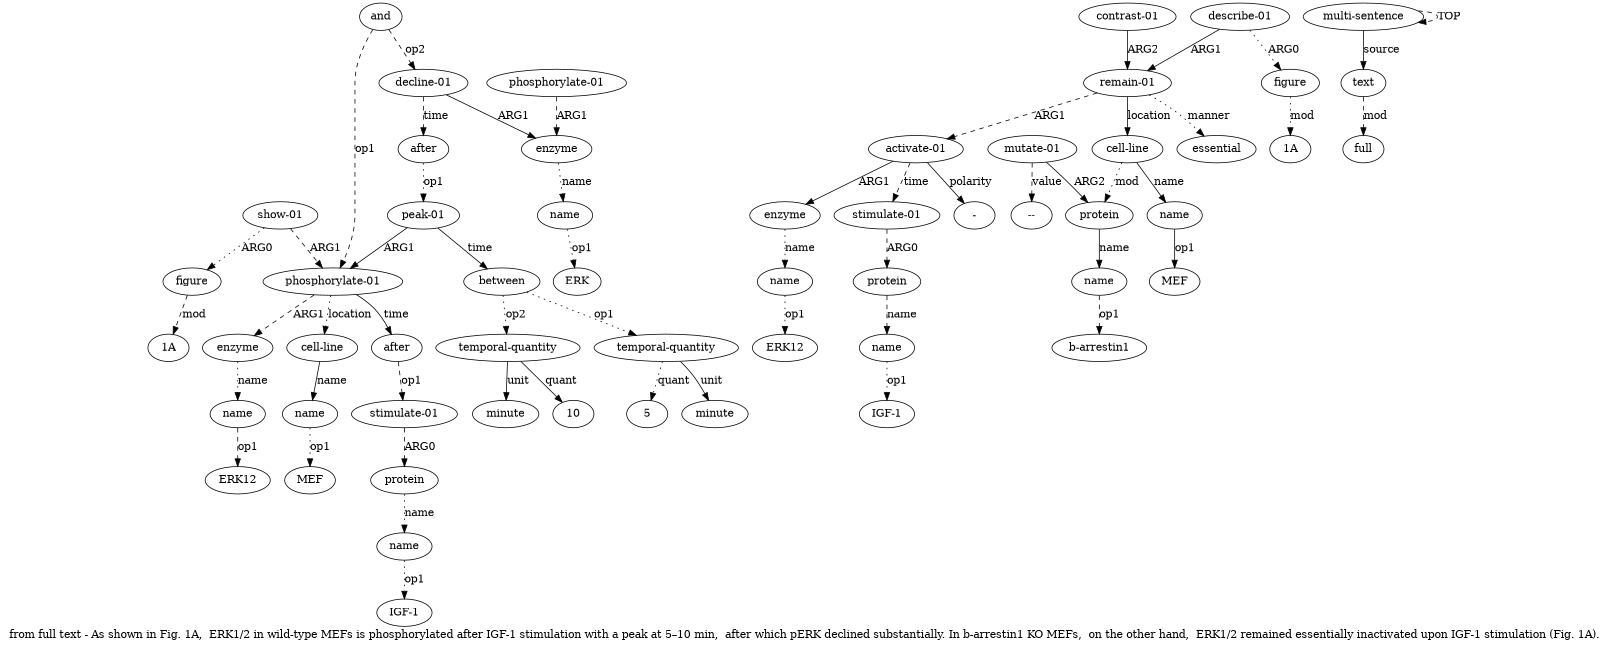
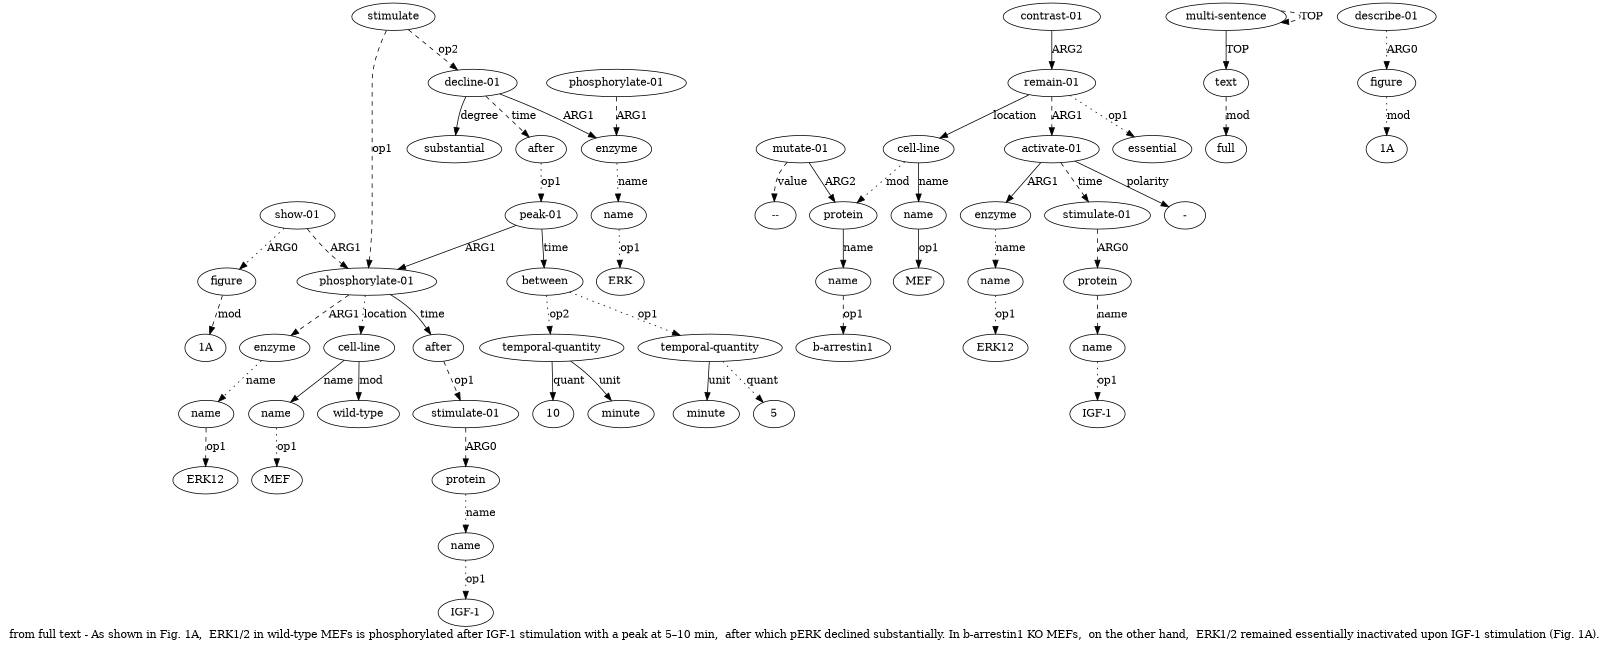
(381, 17) -> (393, 17)
(1187, 48) -> none
(1382, 50) -> (1238, 50)
(1209, 116) -> (1118, 116)
none -> (454, 149)
none -> (358, 414)
